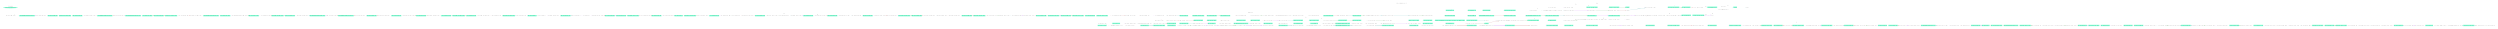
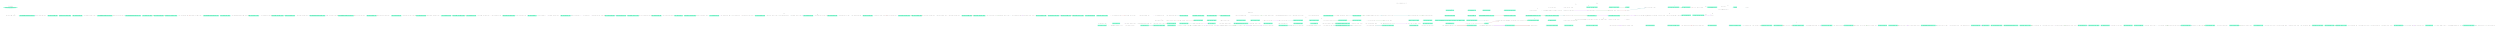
(2210, 25) -> (2210, 25)
